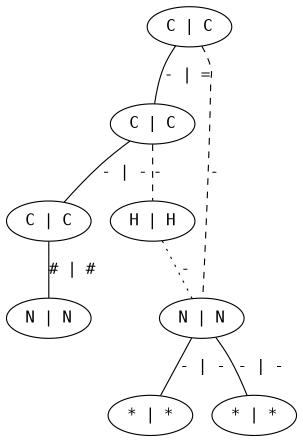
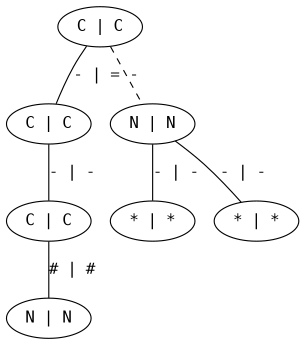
(153, 221) -> none
